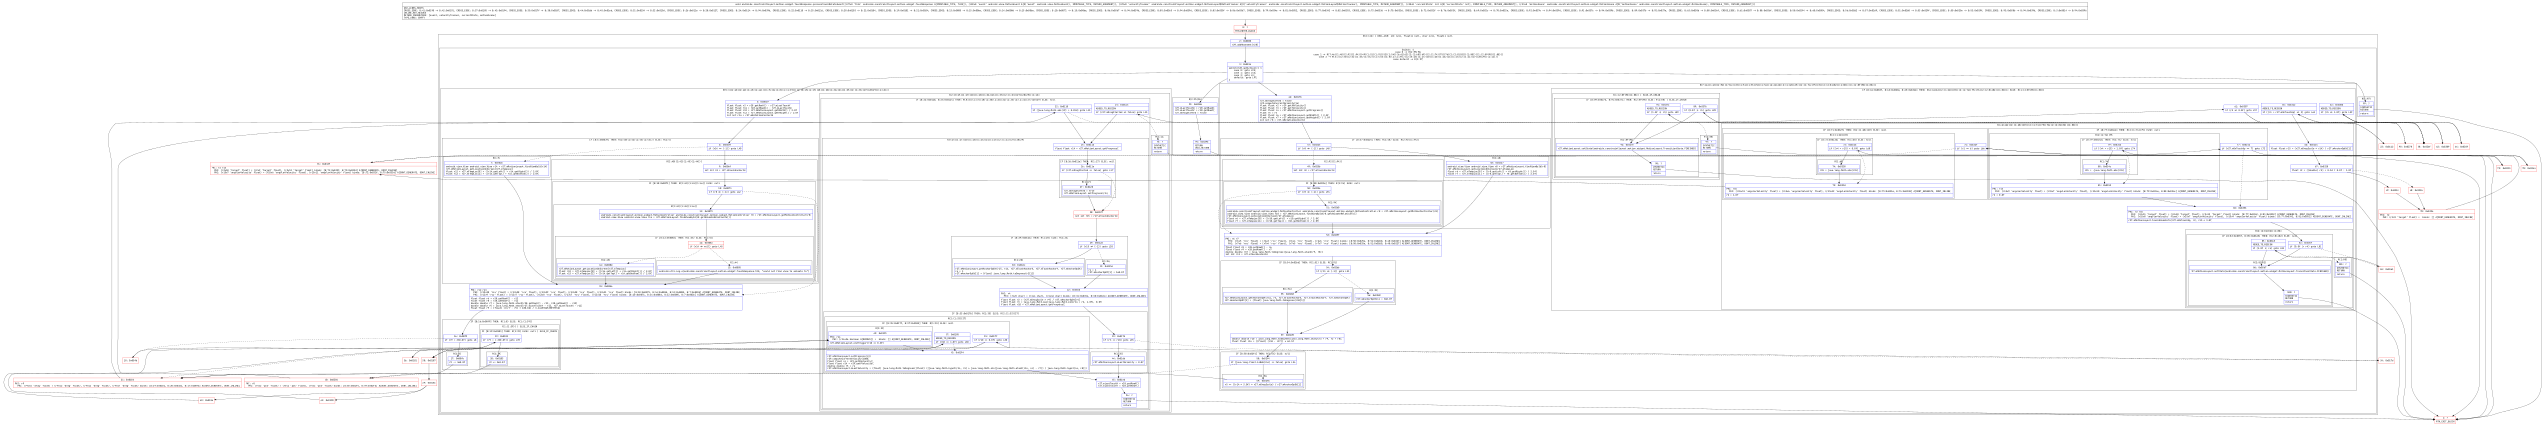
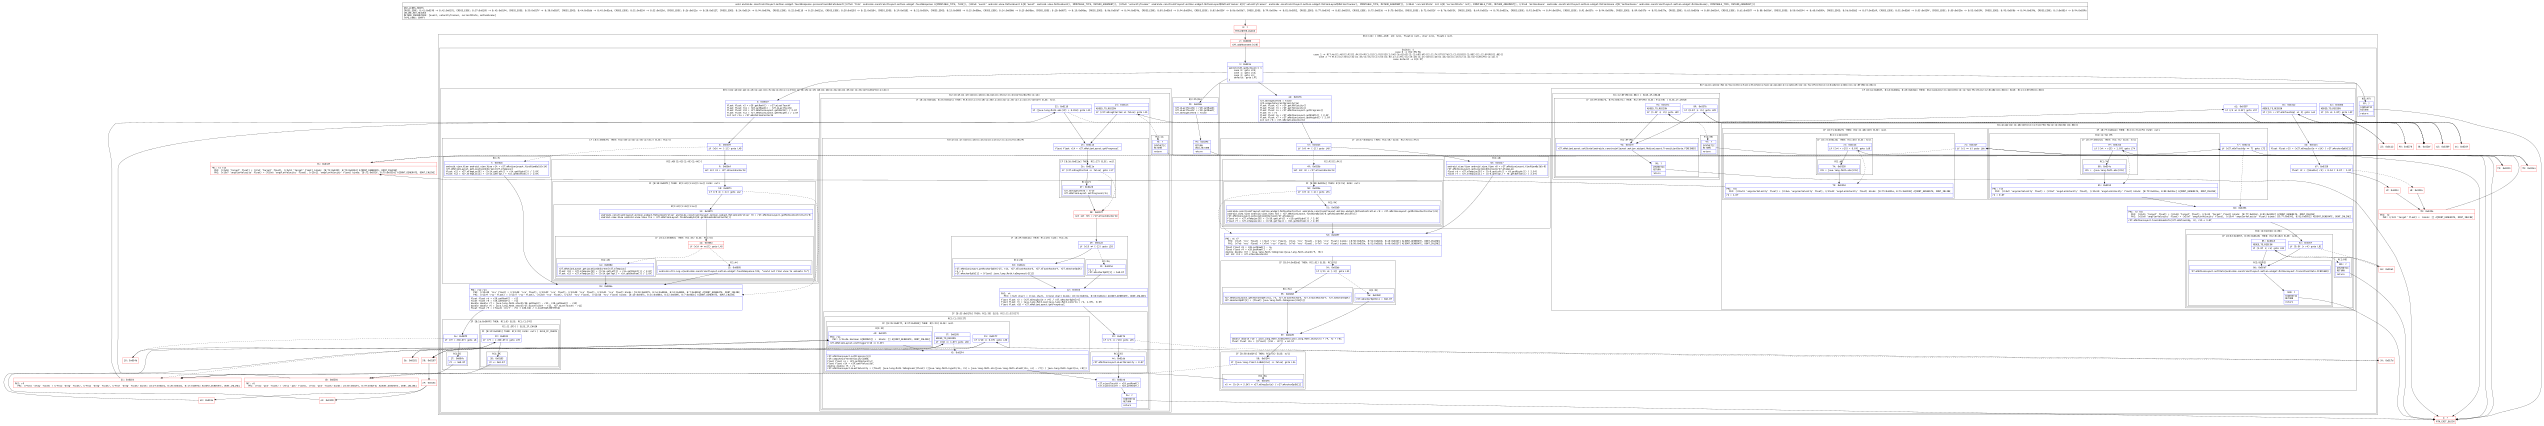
(1245, 43) -> (1245, 43)
